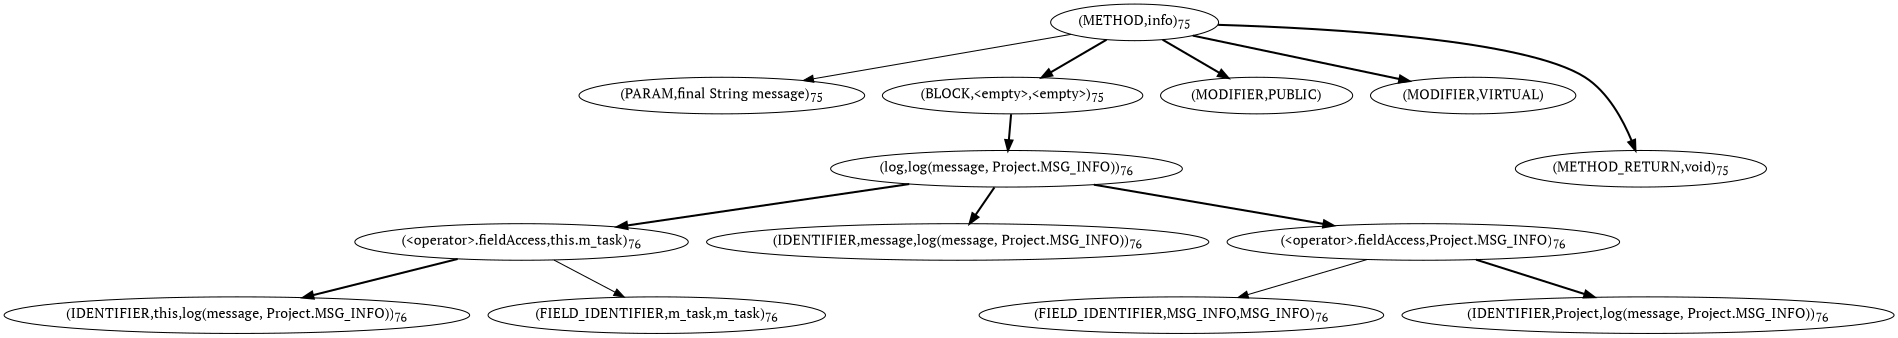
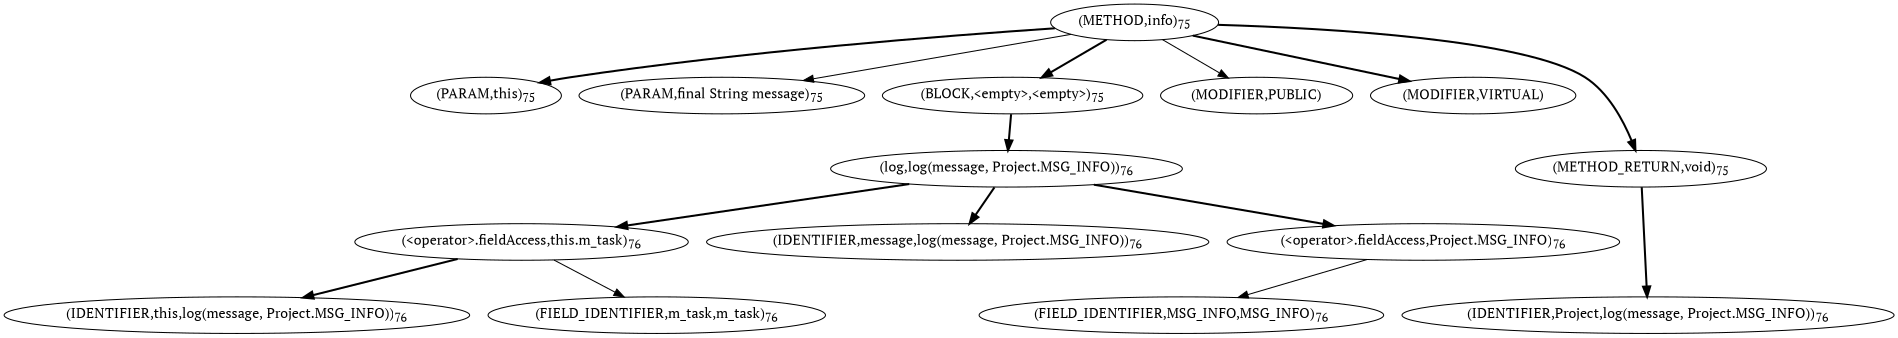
(1191, 56) -> (1191, 56)
none -> (486, 96)
(1530, 277) -> (1644, 237)
